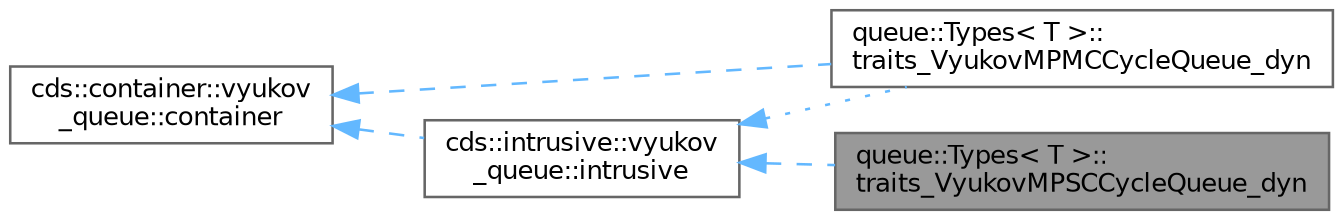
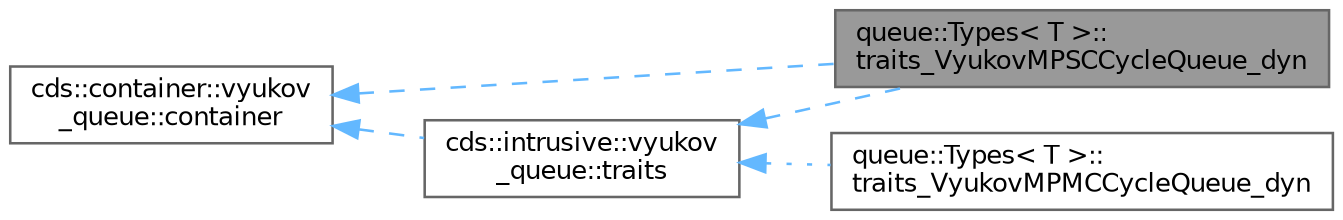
(595, 79) -> (597, 79)
(582, 159) -> (582, 159)
